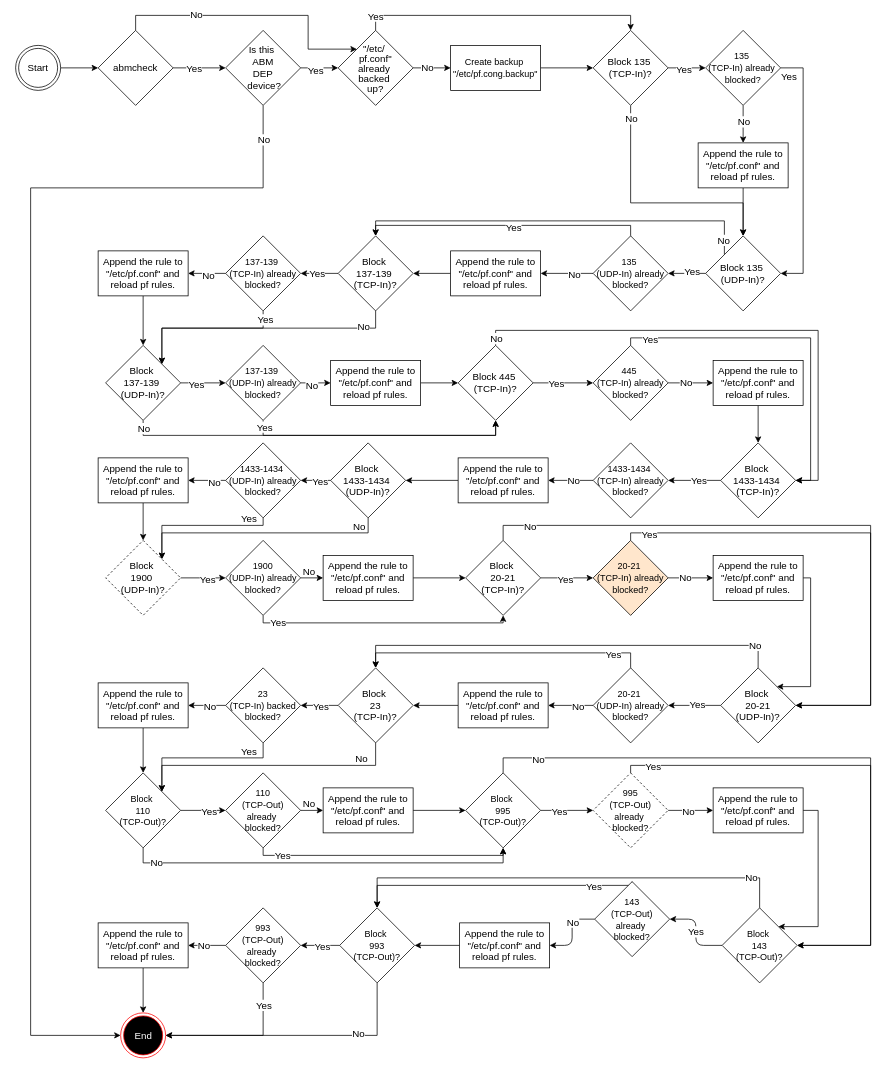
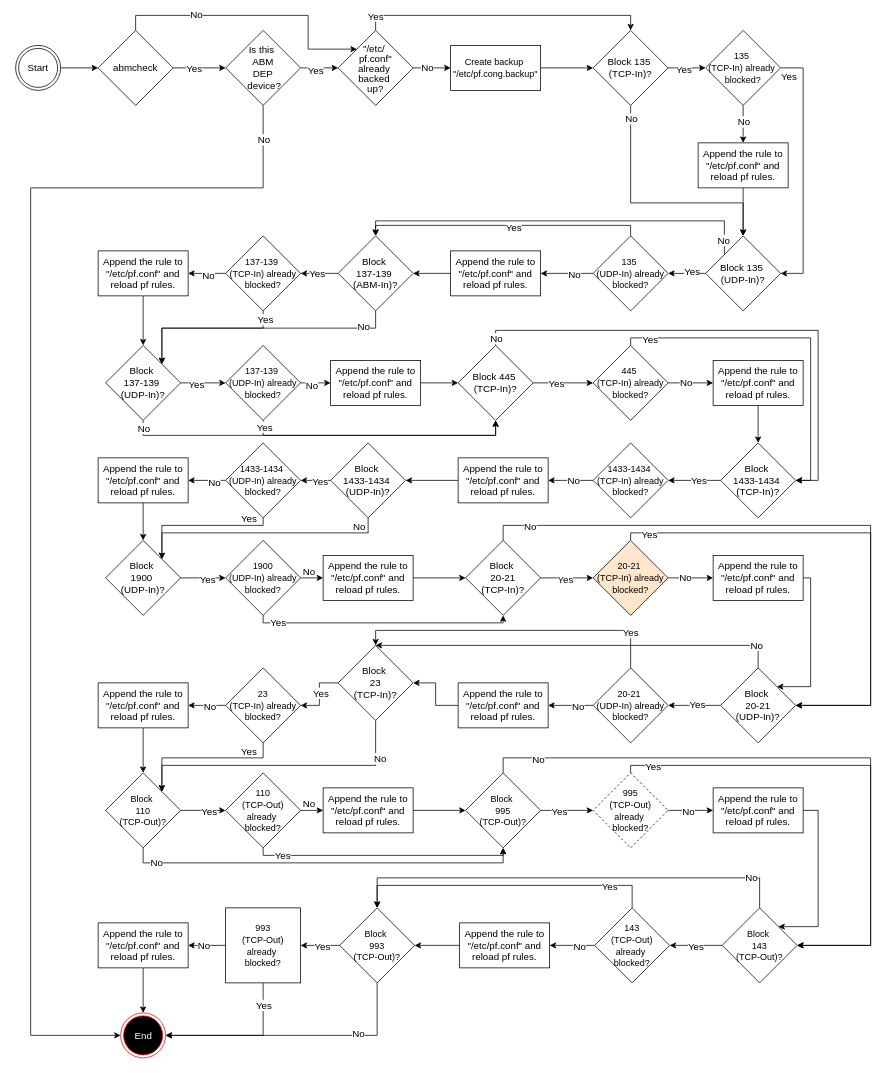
(375, 273) -> (375, 273)
(143, 578) -> (143, 578)
(263, 705) -> (263, 705)
(375, 705) -> (375, 683)
(632, 919) -> (632, 945)
(263, 945) -> (263, 945)
